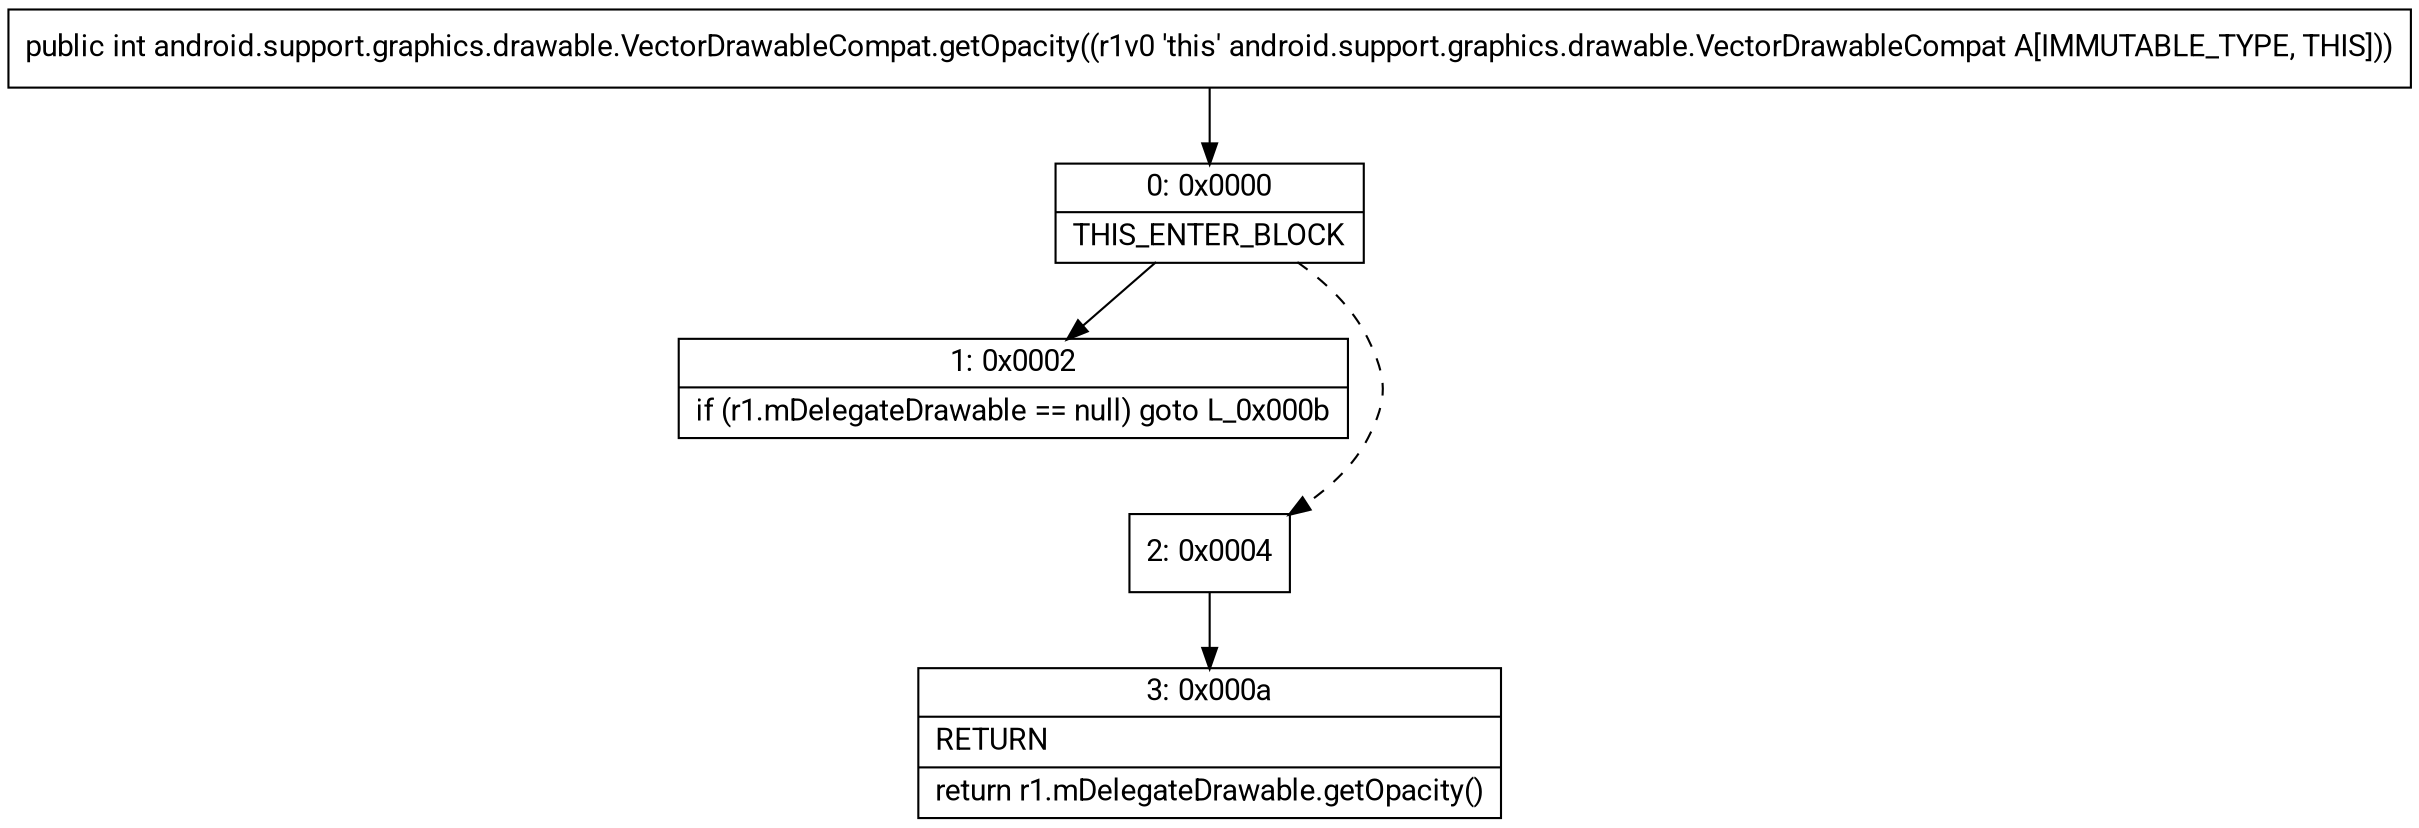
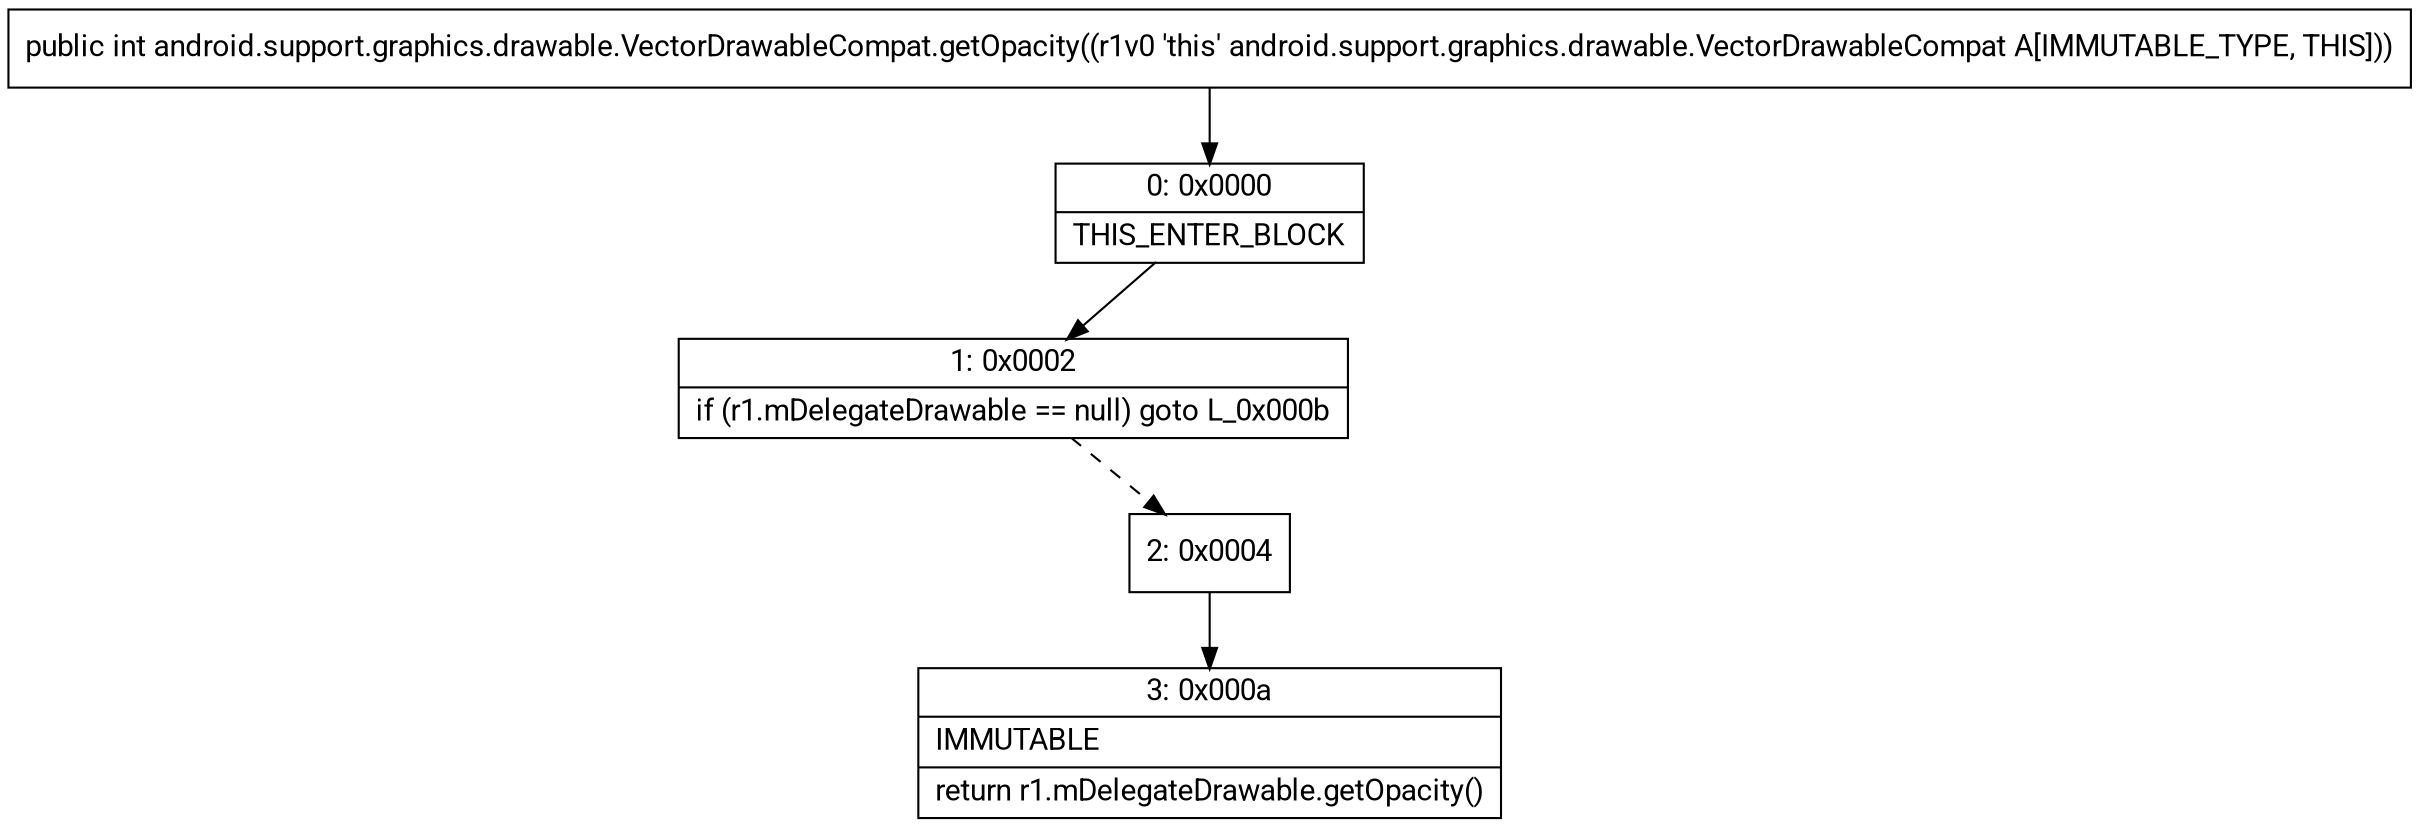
(1382, 381) -> (1110, 470)
(992, 741) -> (1019, 741)
